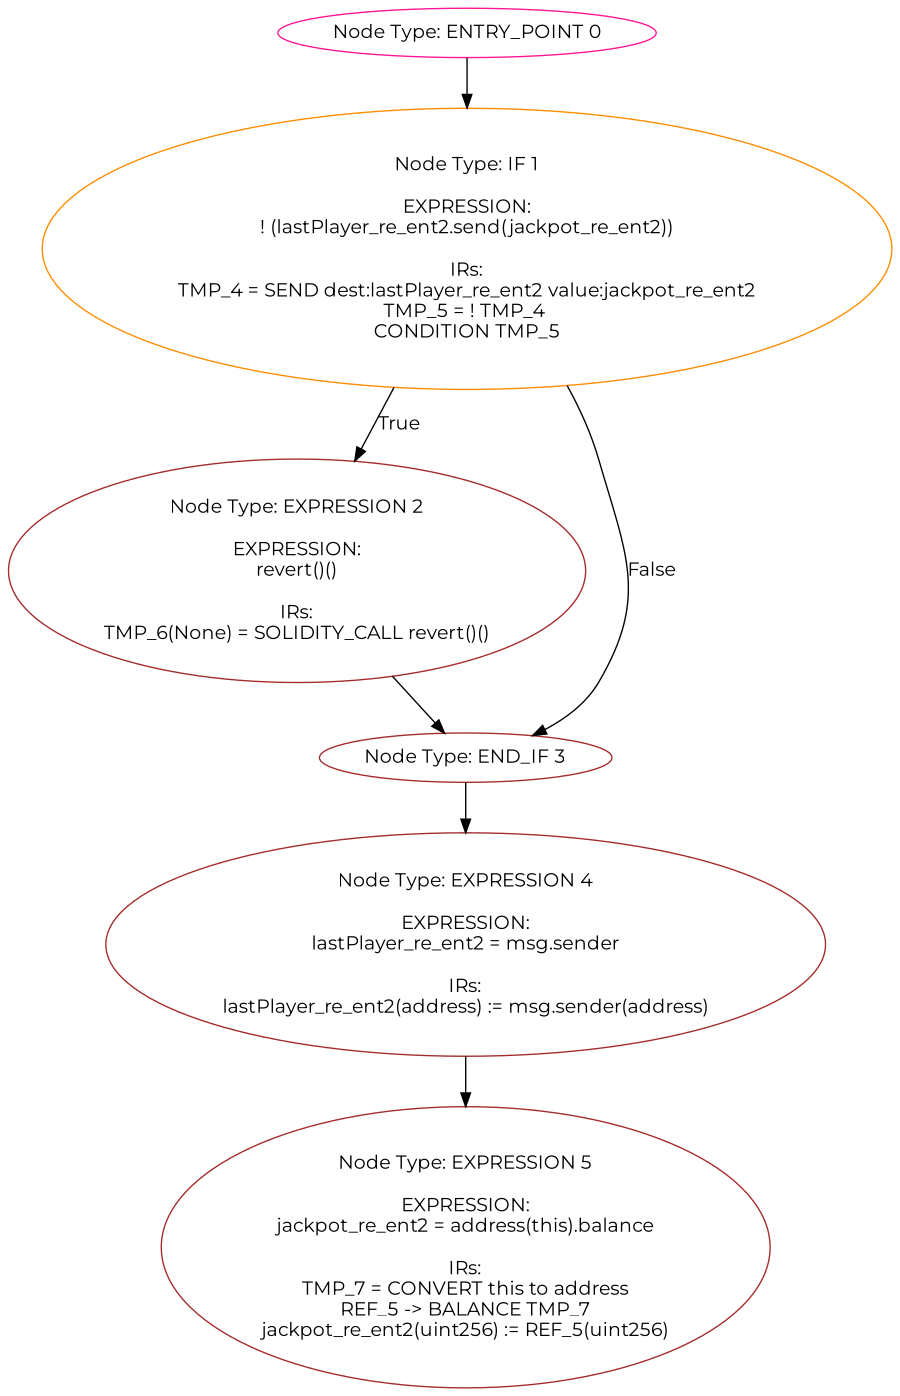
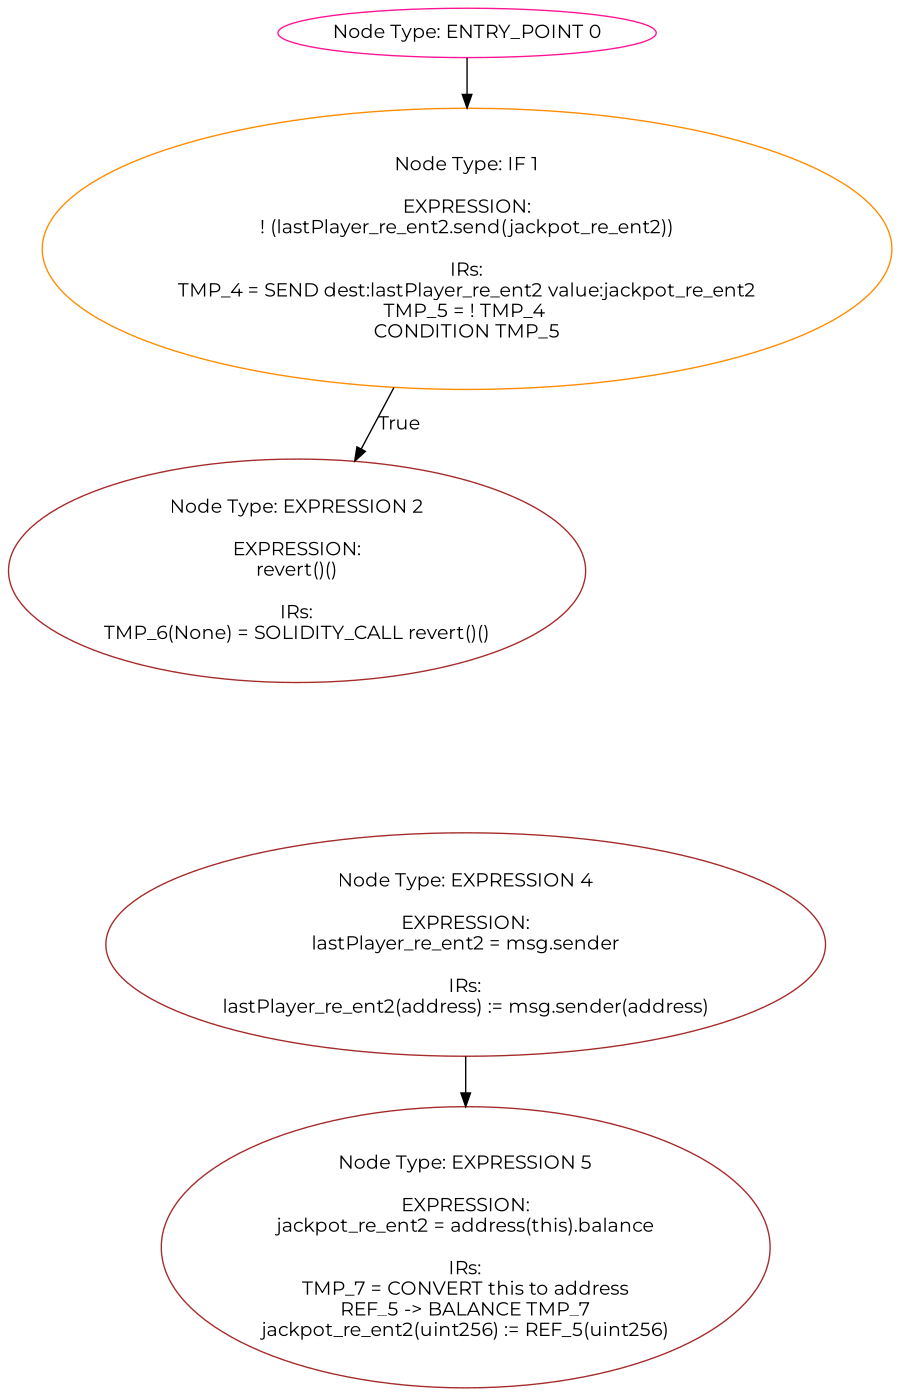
(466, 758) -> none
